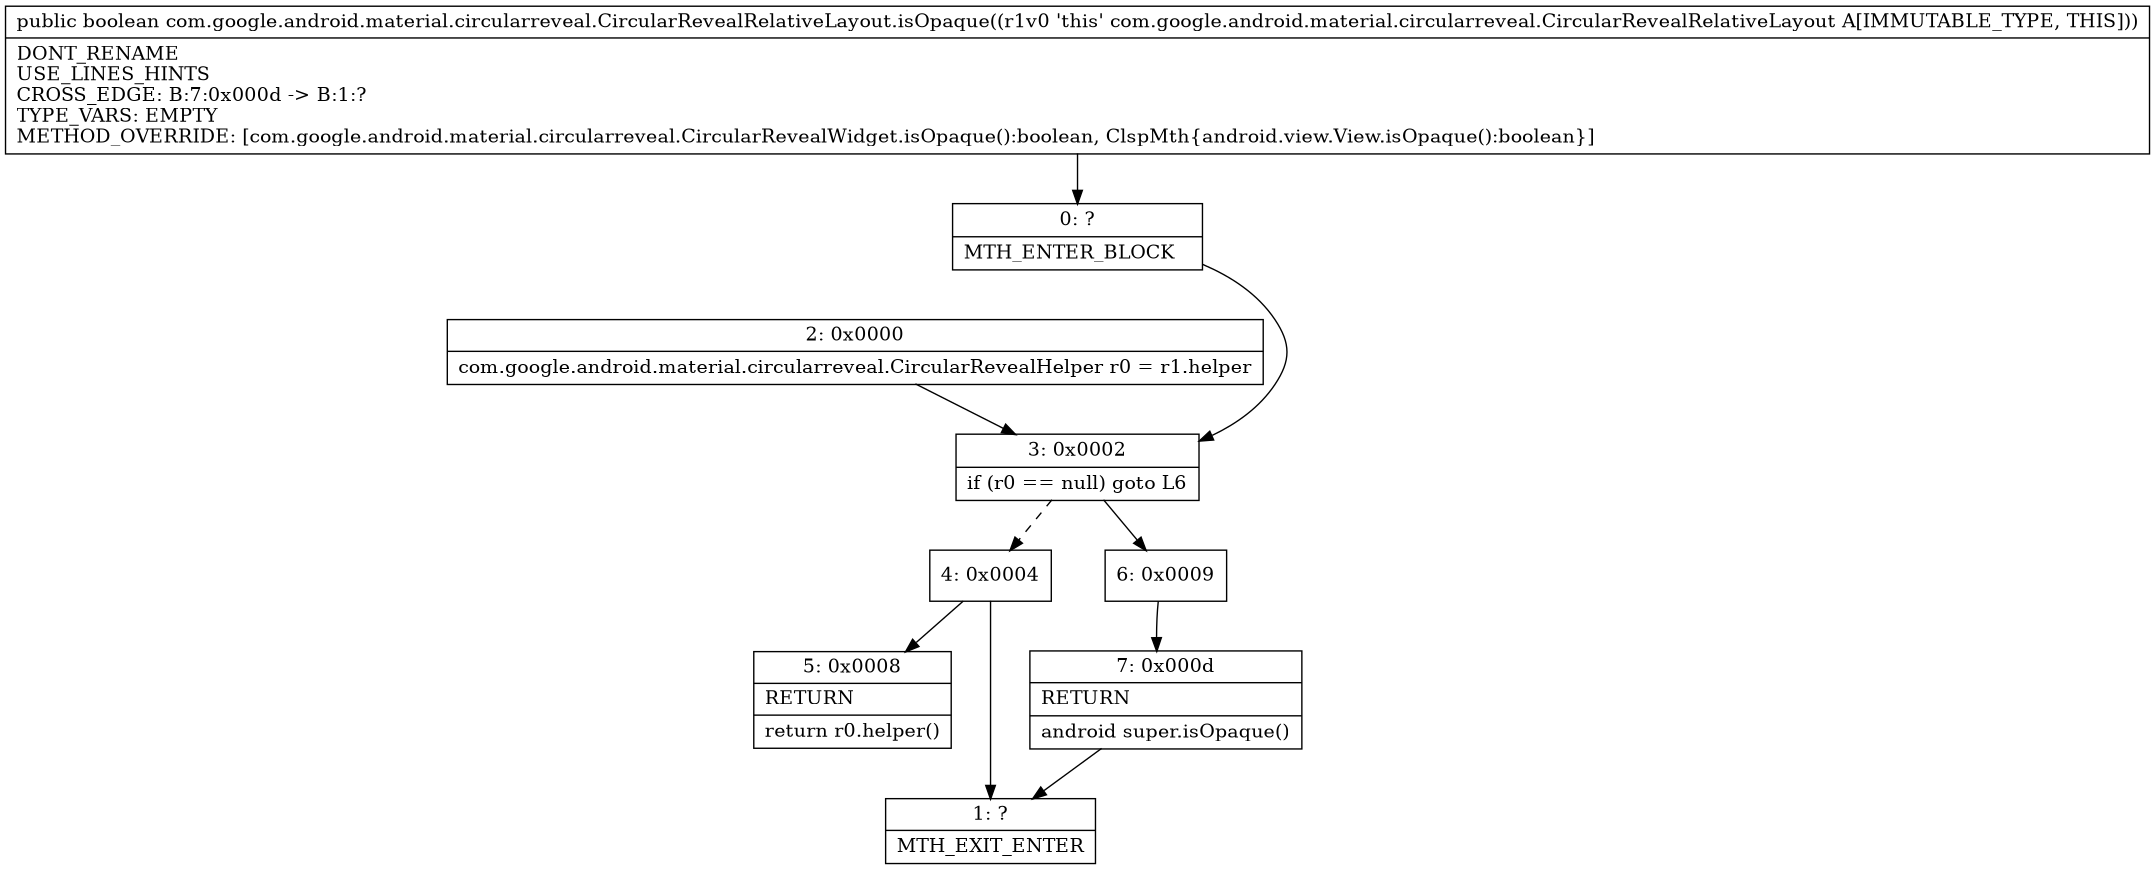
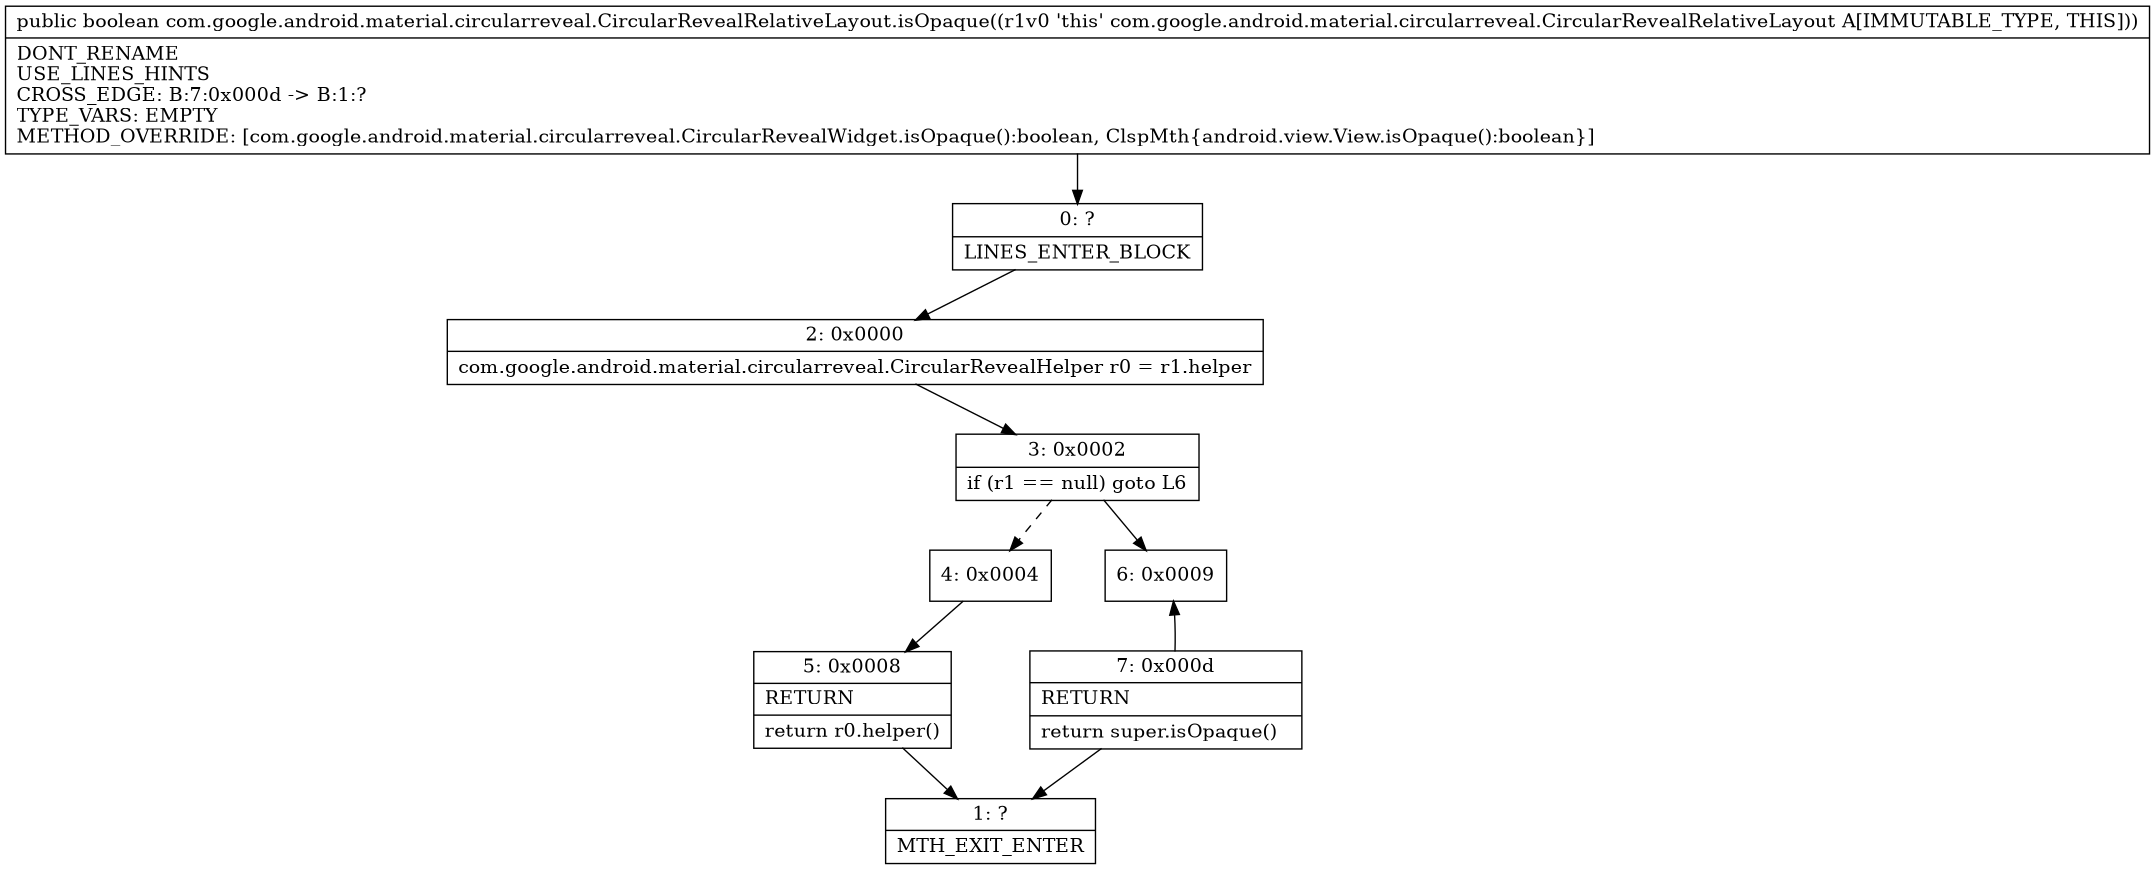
(1070, 253) -> (1078, 253)
(1286, 347) -> (972, 292)
(1078, 483) -> (1078, 483)
(1157, 619) -> (1175, 633)
(991, 693) -> (925, 768)
(1166, 732) -> (1160, 732)
